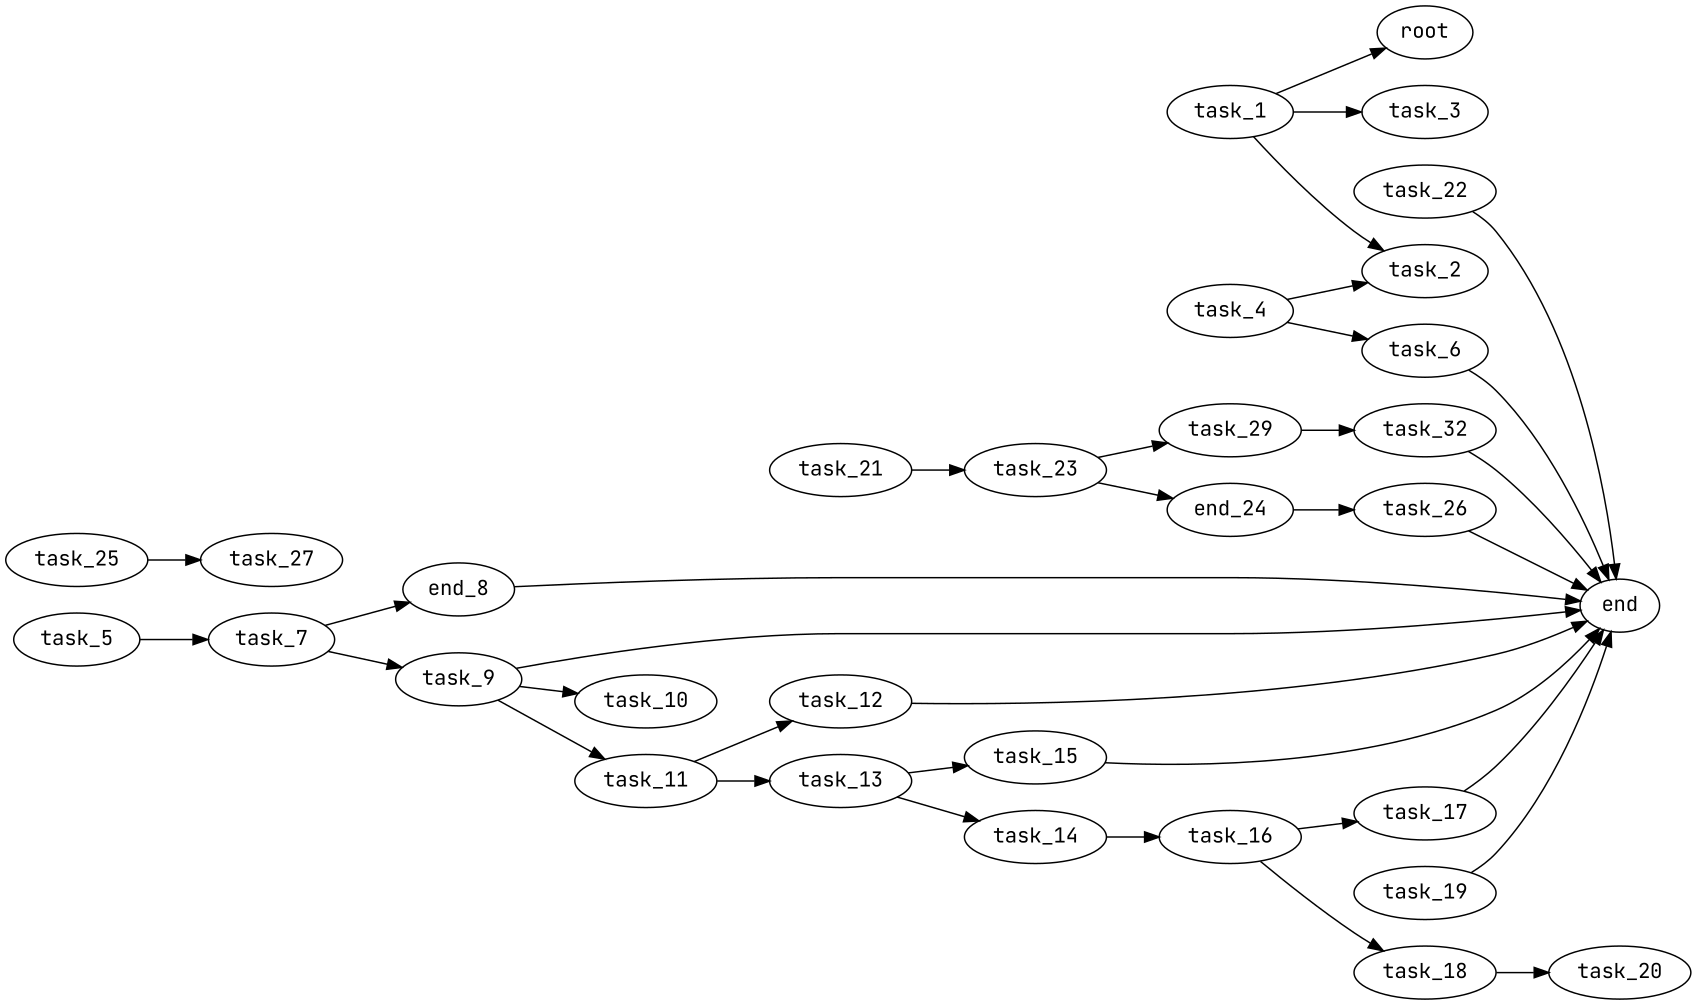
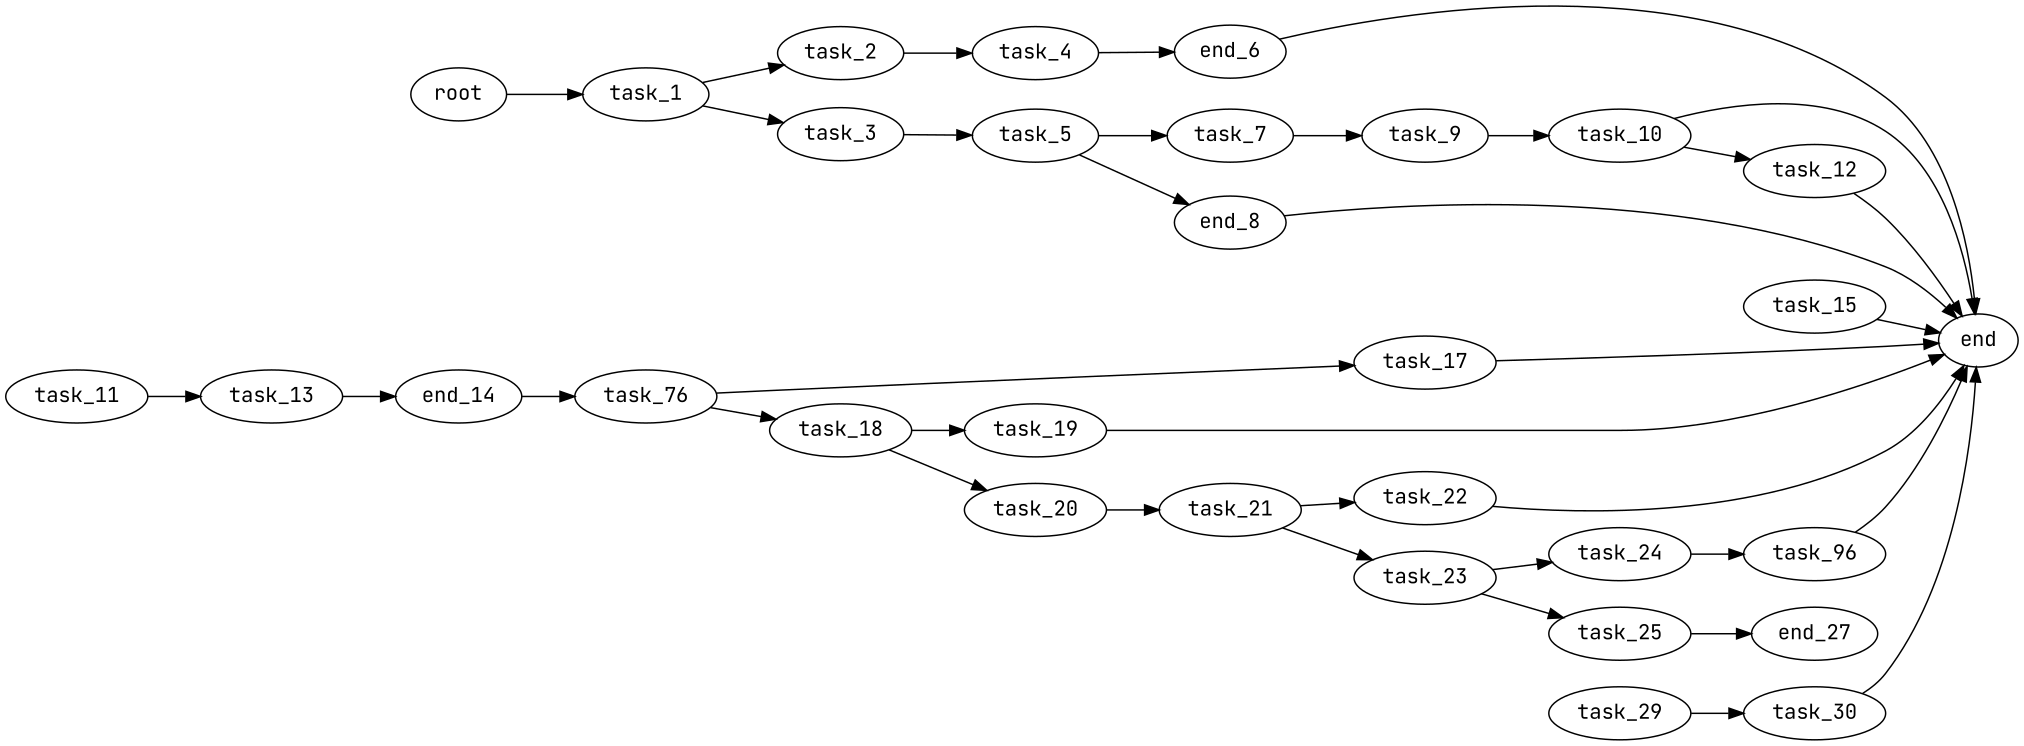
(1324, 74) -> (537, 94)
none -> (930, 135)
(1320, 293) -> (930, 53)
(1425, 351) -> (1230, 52)
none -> (931, 430)
(1425, 430) -> (1815, 713)
(1125, 452) -> (1515, 604)
none -> (1320, 505)
none -> (1125, 510)
(1230, 510) -> (1620, 554)
(1425, 510) -> (1815, 554)
(272, 560) -> (1815, 634)
(360, 616) -> (1127, 177)
(1040, 634) -> (1875, 126)
(545, 726) -> none
(736, 744) -> (1710, 152)
(931, 770) -> none
(1035, 837) -> (459, 396)
(1230, 837) -> (646, 396)
